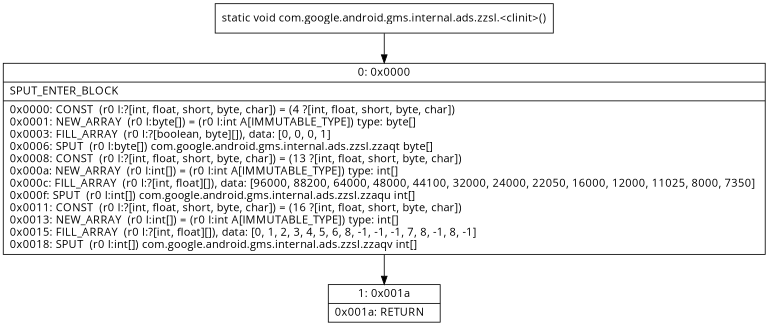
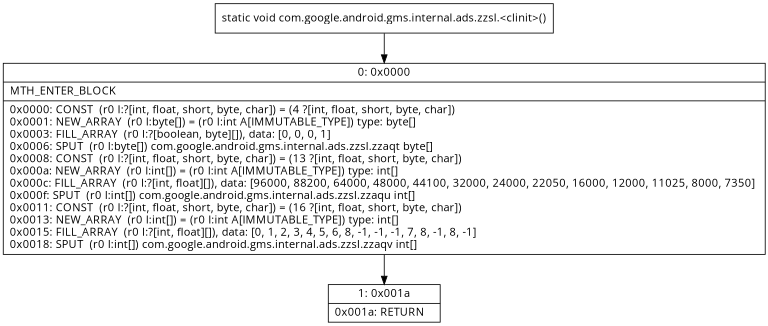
(64, 91) -> (63, 91)
